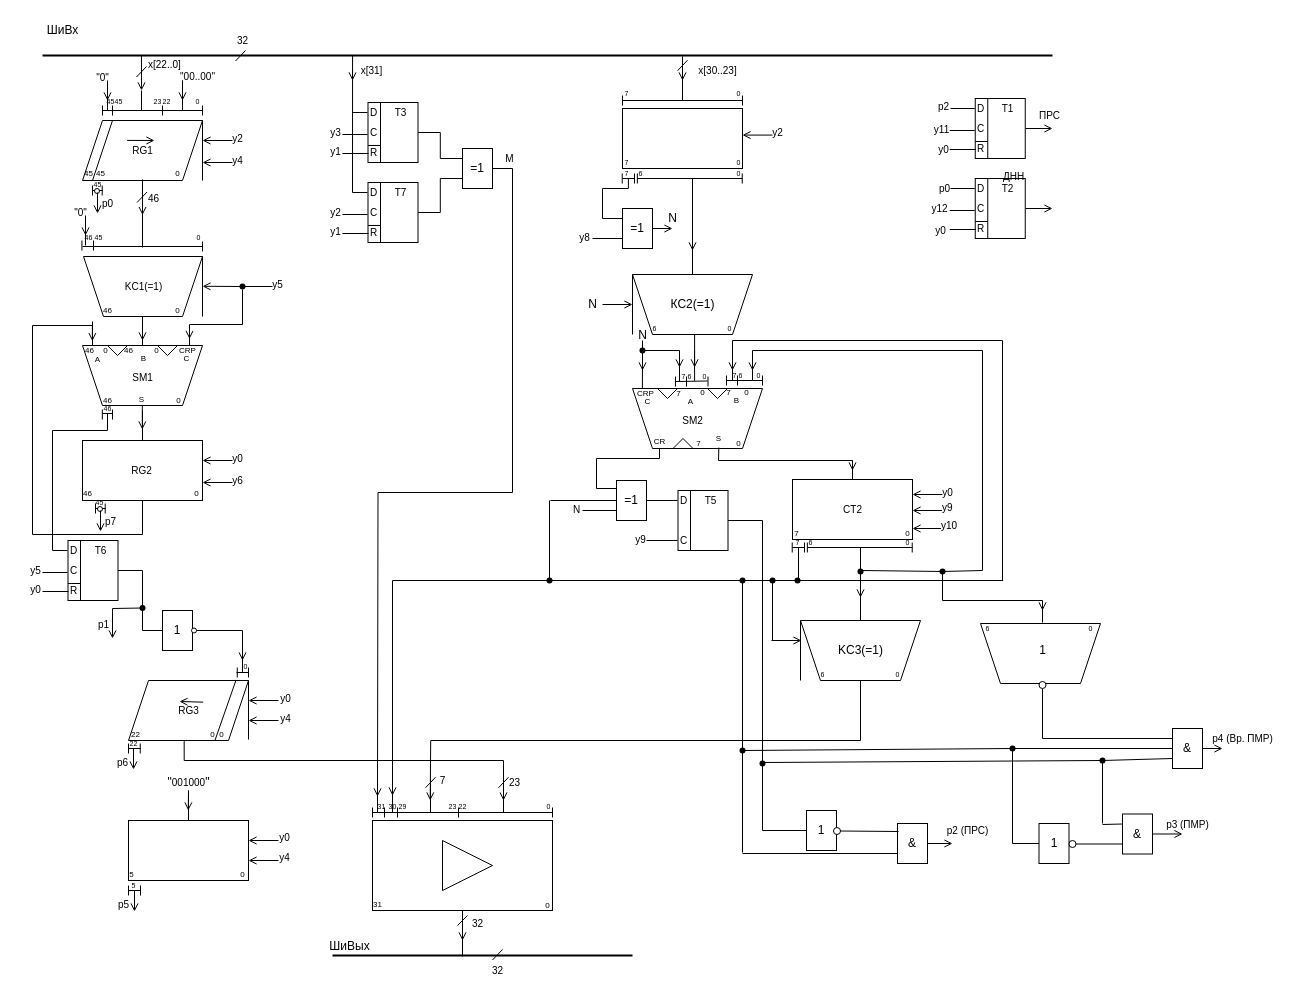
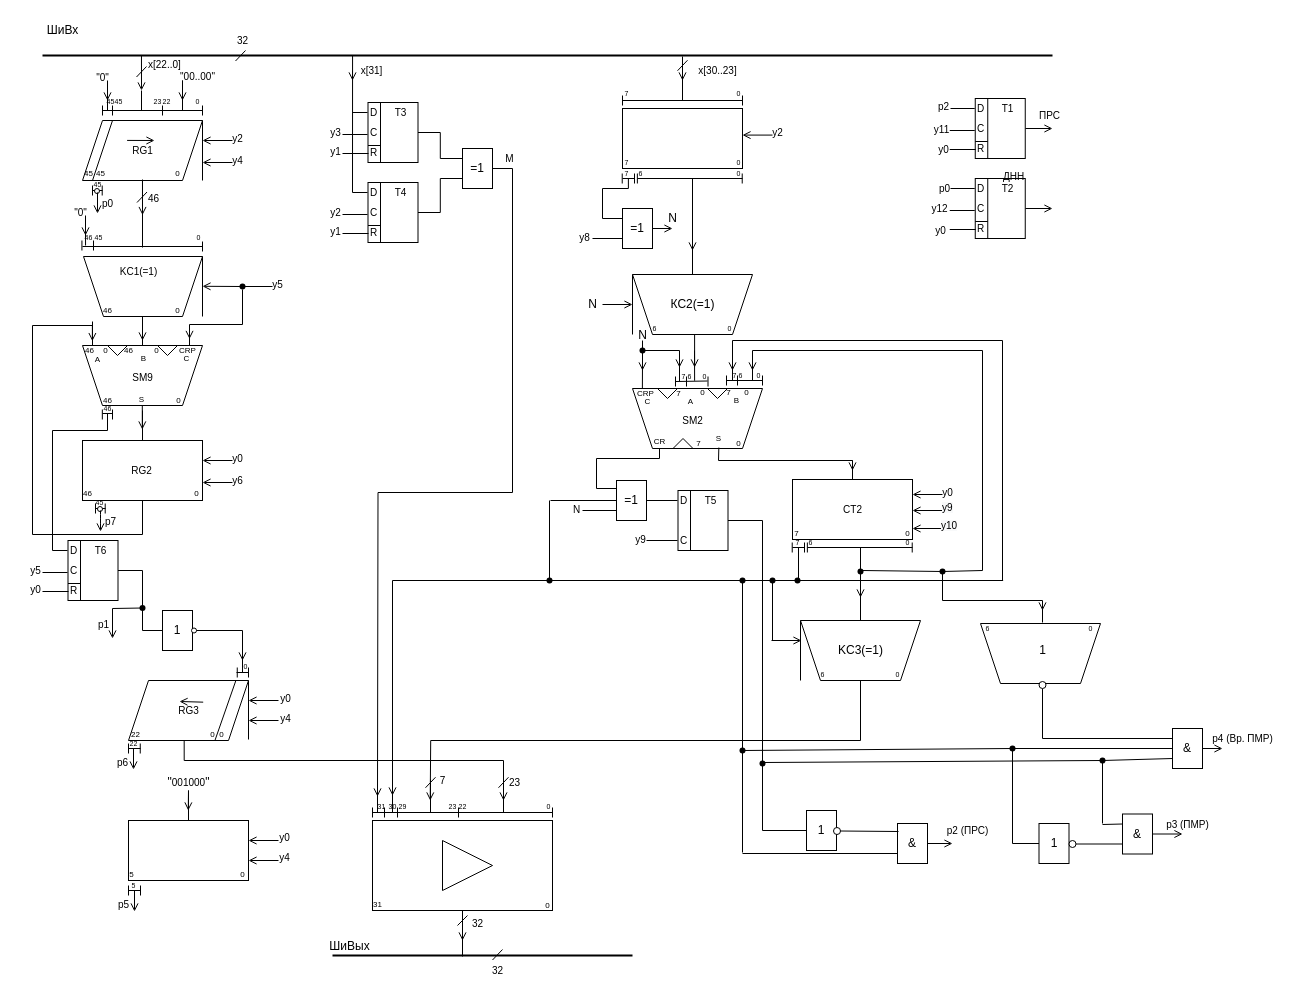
(401, 193) -> (401, 193)
(143, 287) -> (138, 272)
(143, 378) -> (143, 378)
